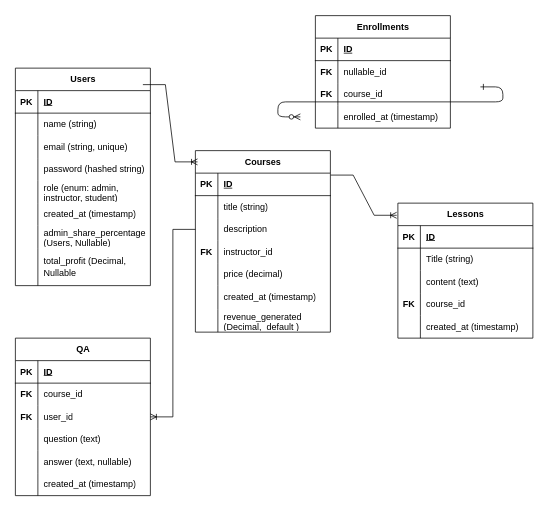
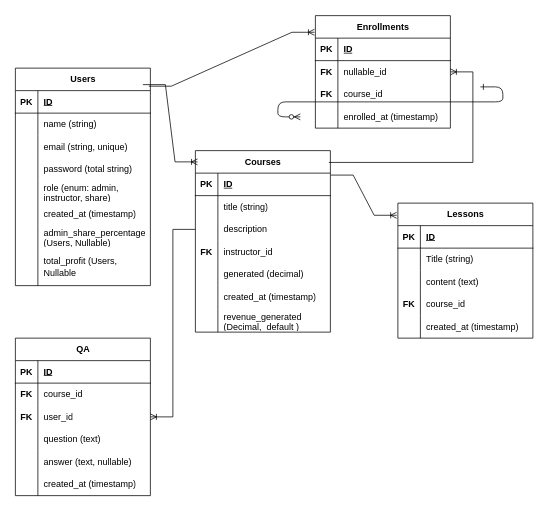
none -> (232, 59)
none -> (456, 162)
(97, 169) -> (97, 169)
(97, 192) -> (97, 192)
(97, 267) -> (97, 267)
(257, 274) -> (268, 274)
